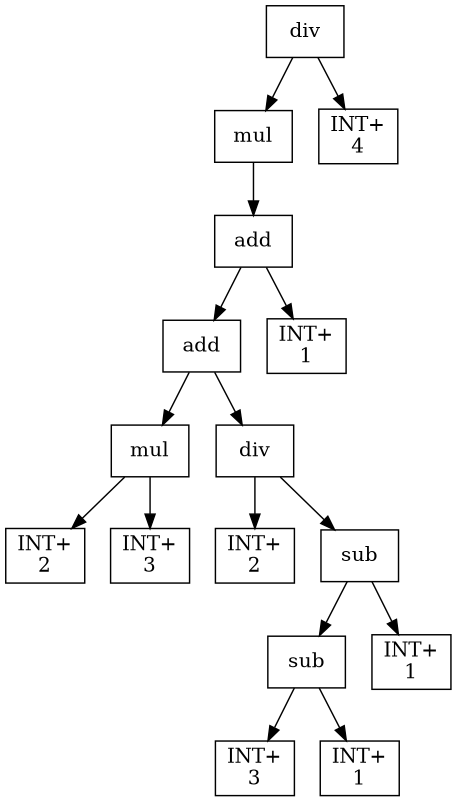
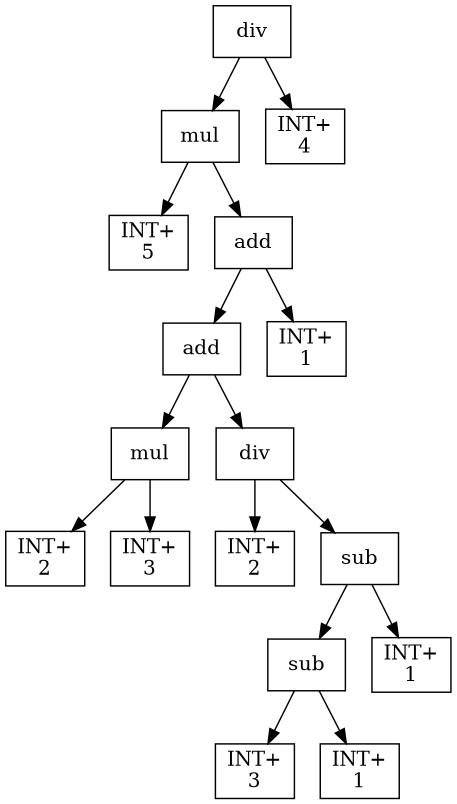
none -> (149, 243)
